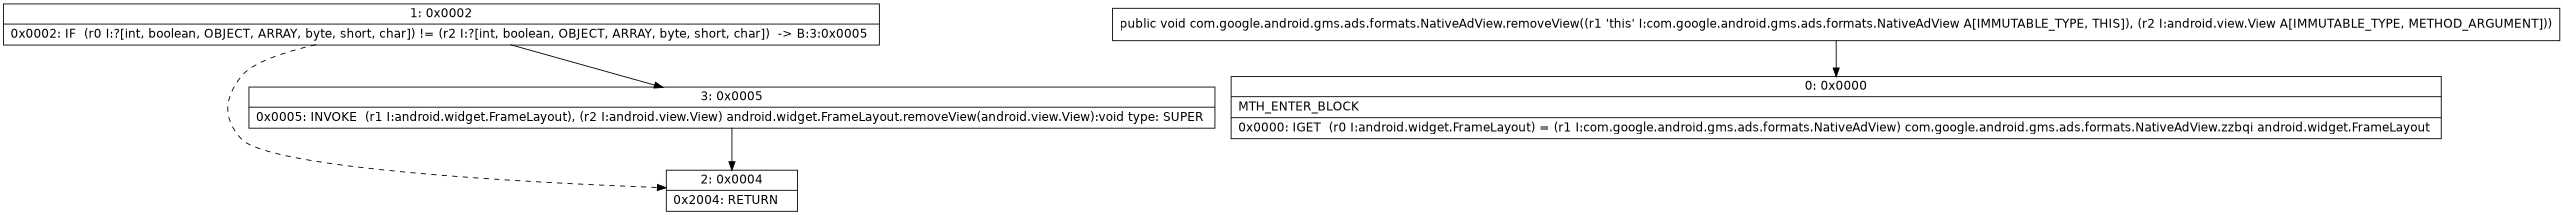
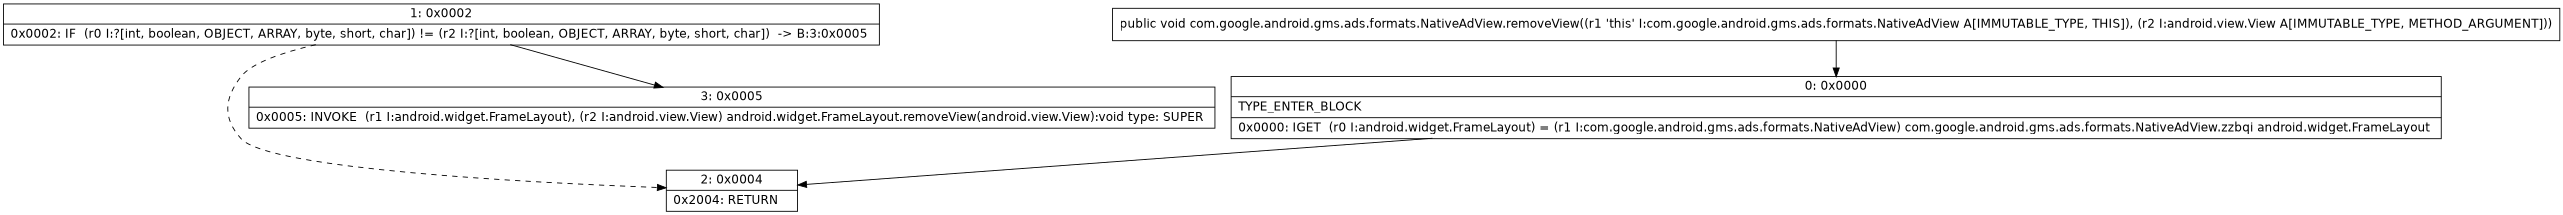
(1299, 107) -> (1300, 107)
(732, 145) -> (1120, 161)
